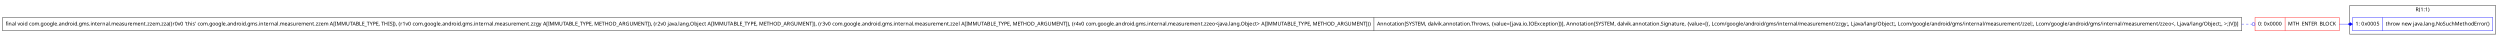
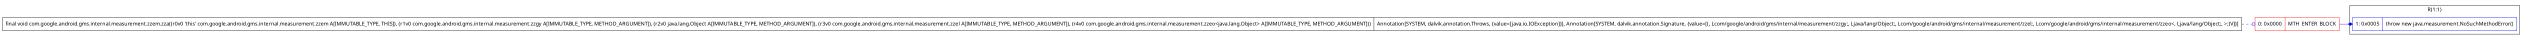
(2438, 24) -> (2450, 24)
